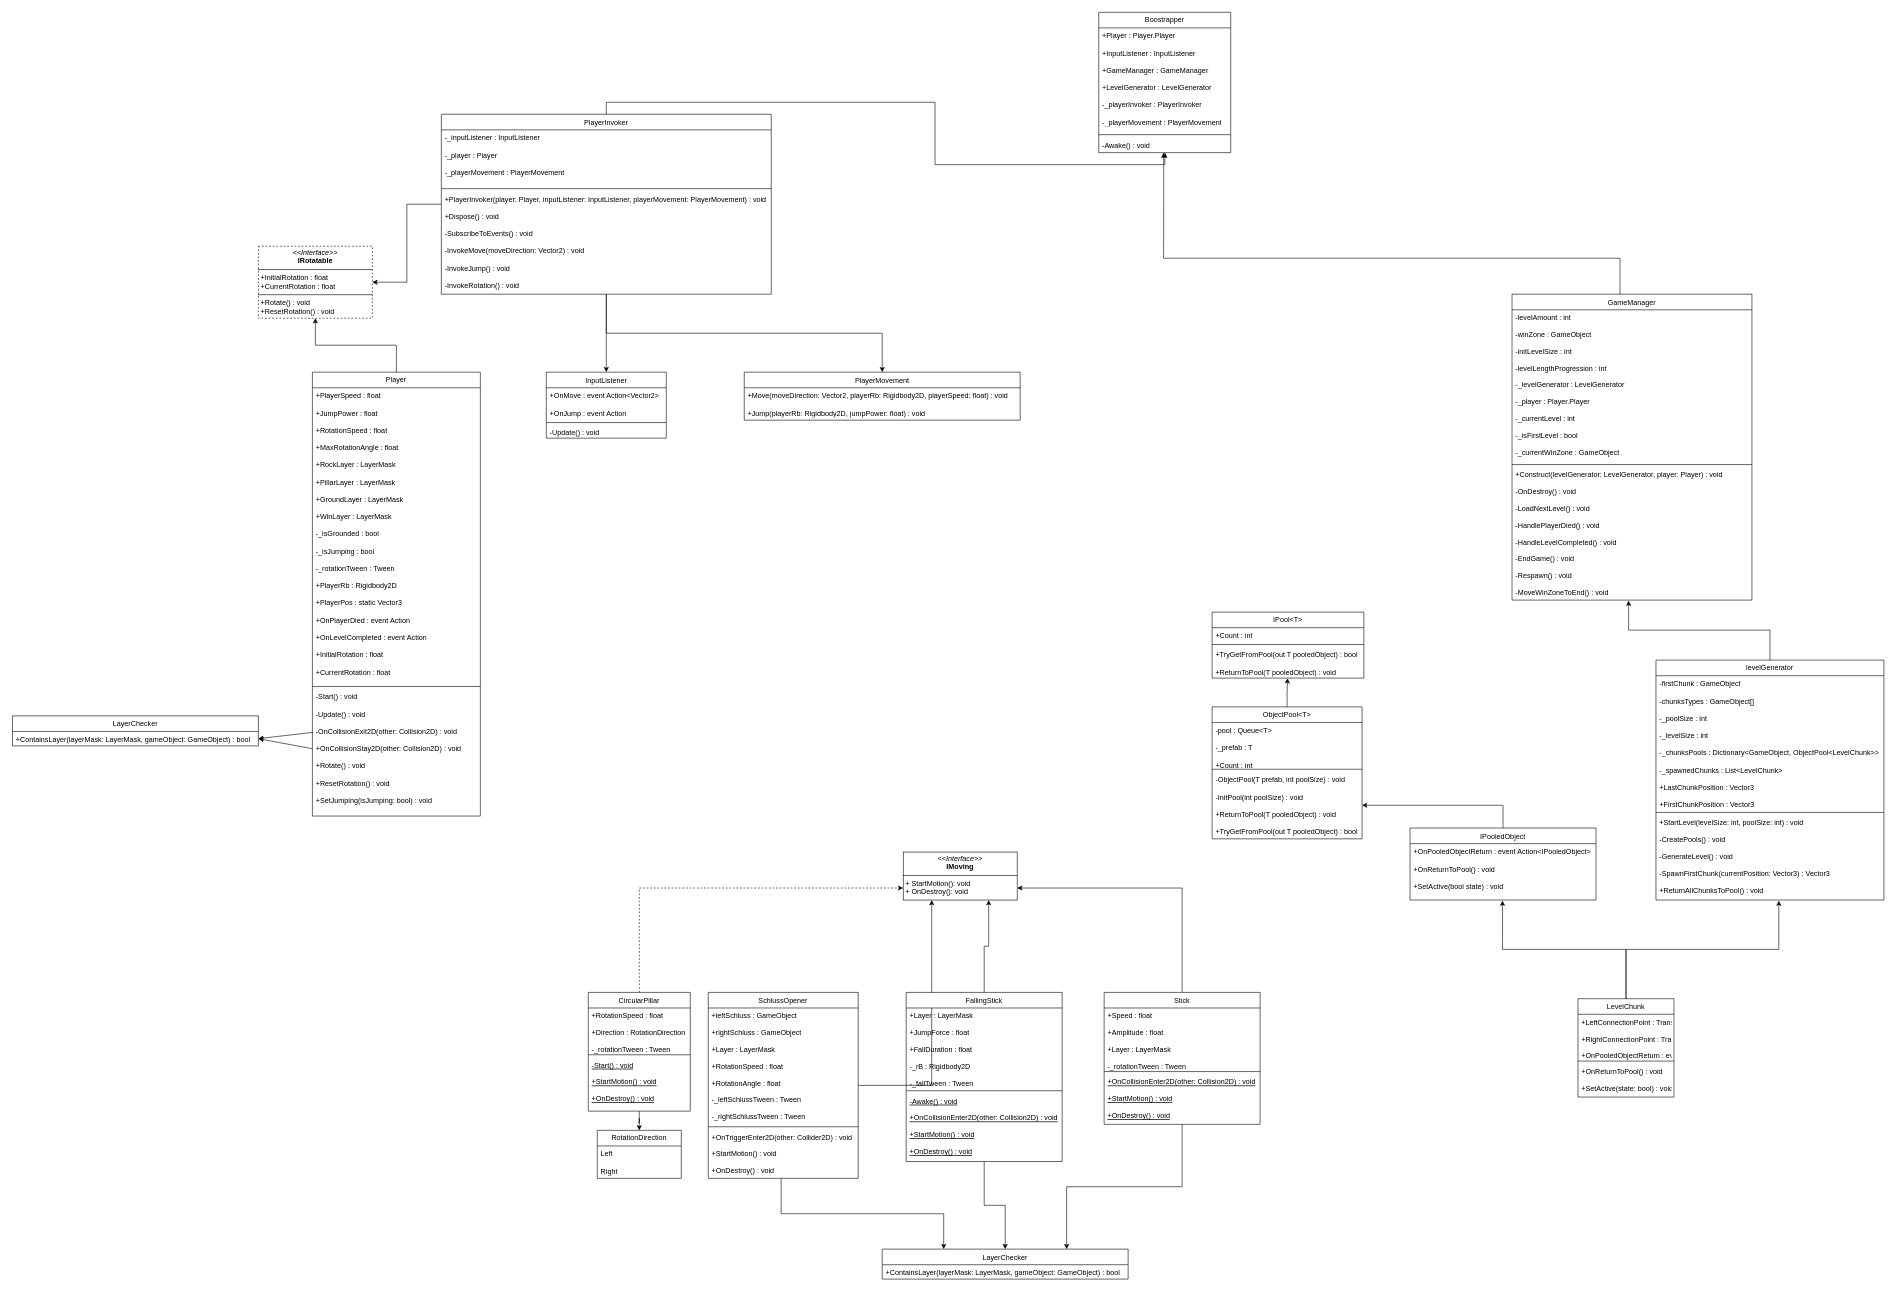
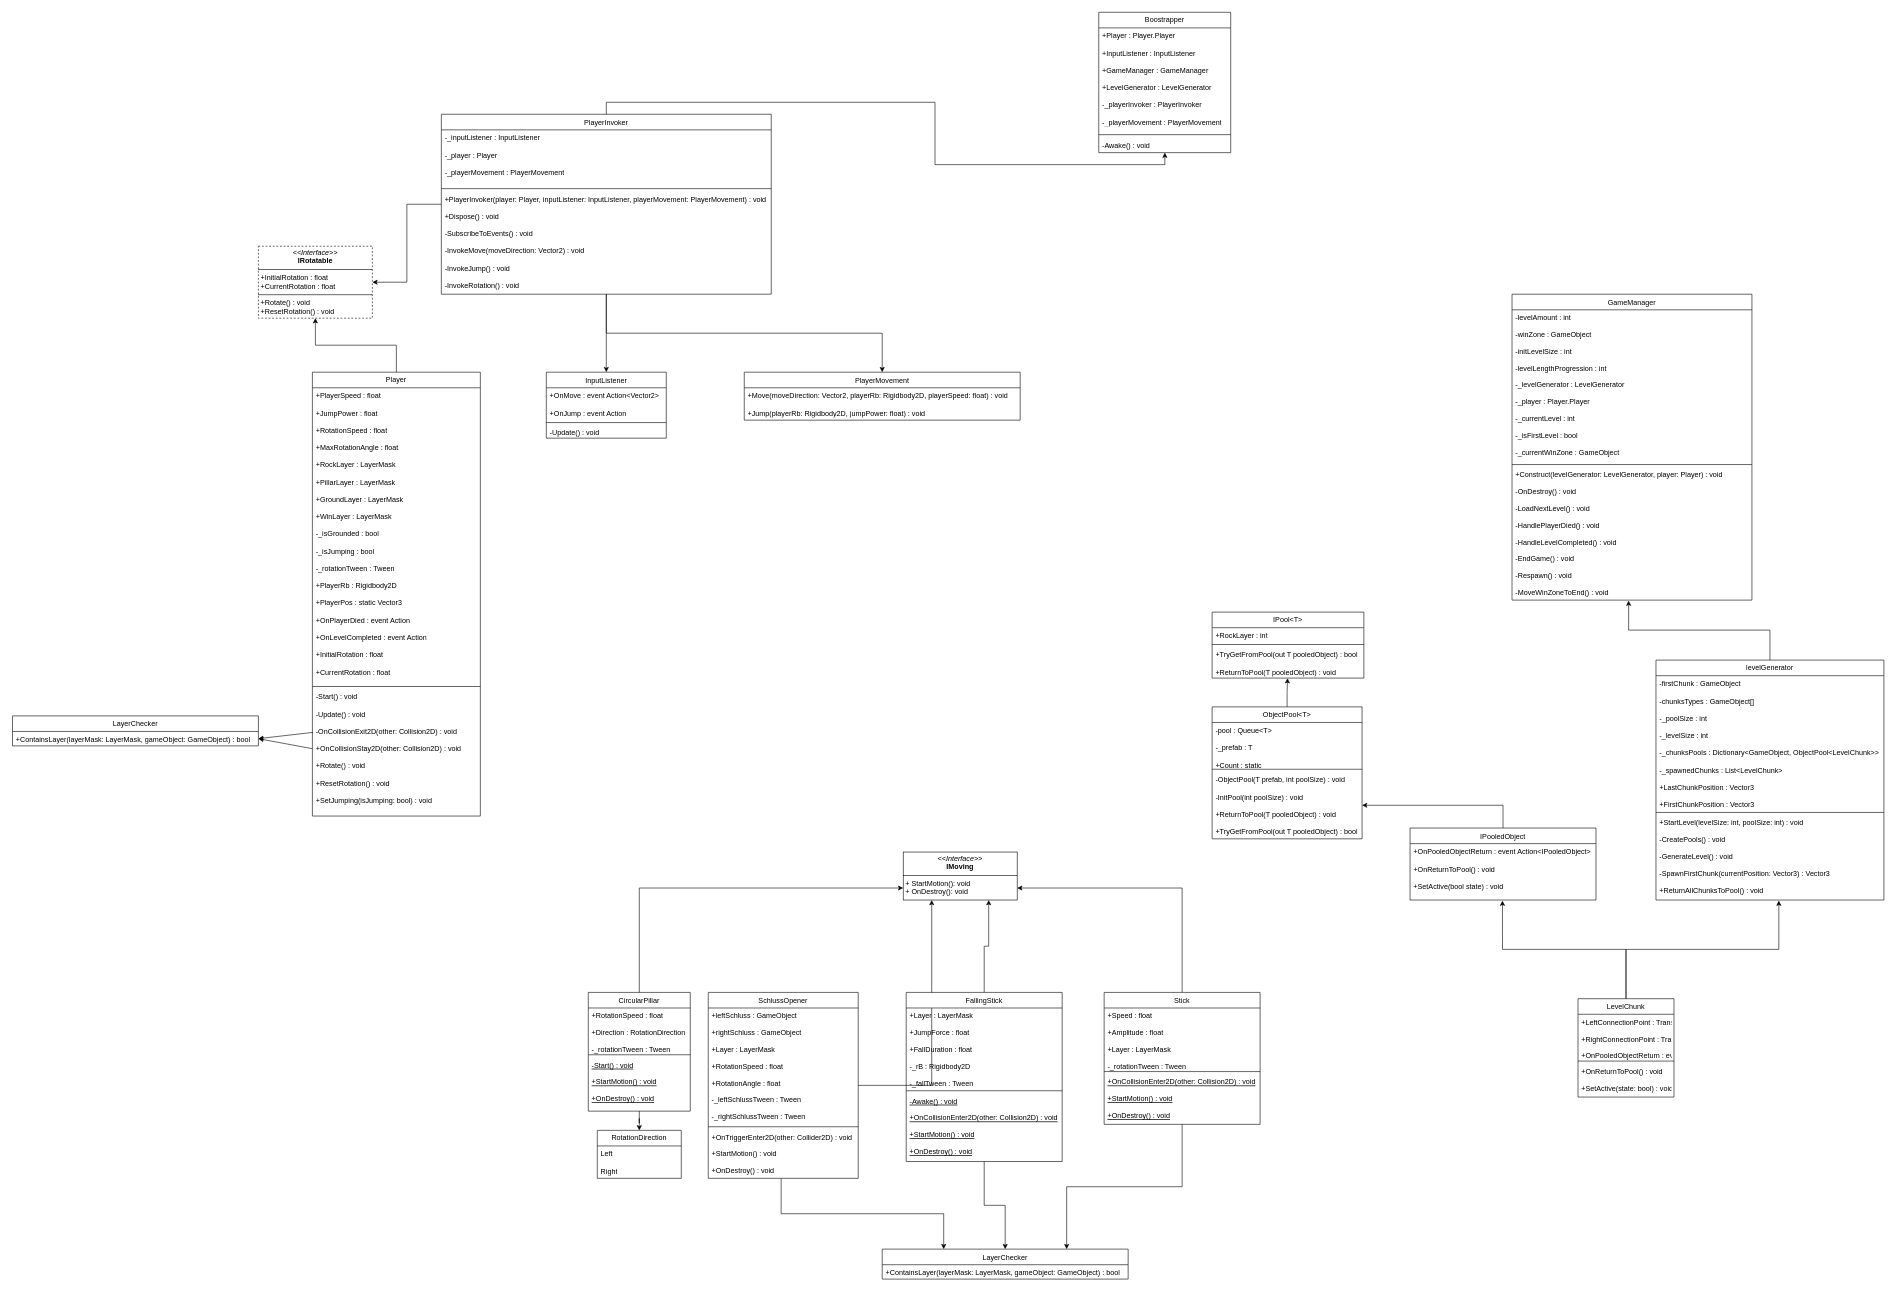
(1364, 258) -> none
(1236, 636) -> (1244, 636)
(1244, 740) -> (1244, 740)
(717, 888) -> (717, 888)
